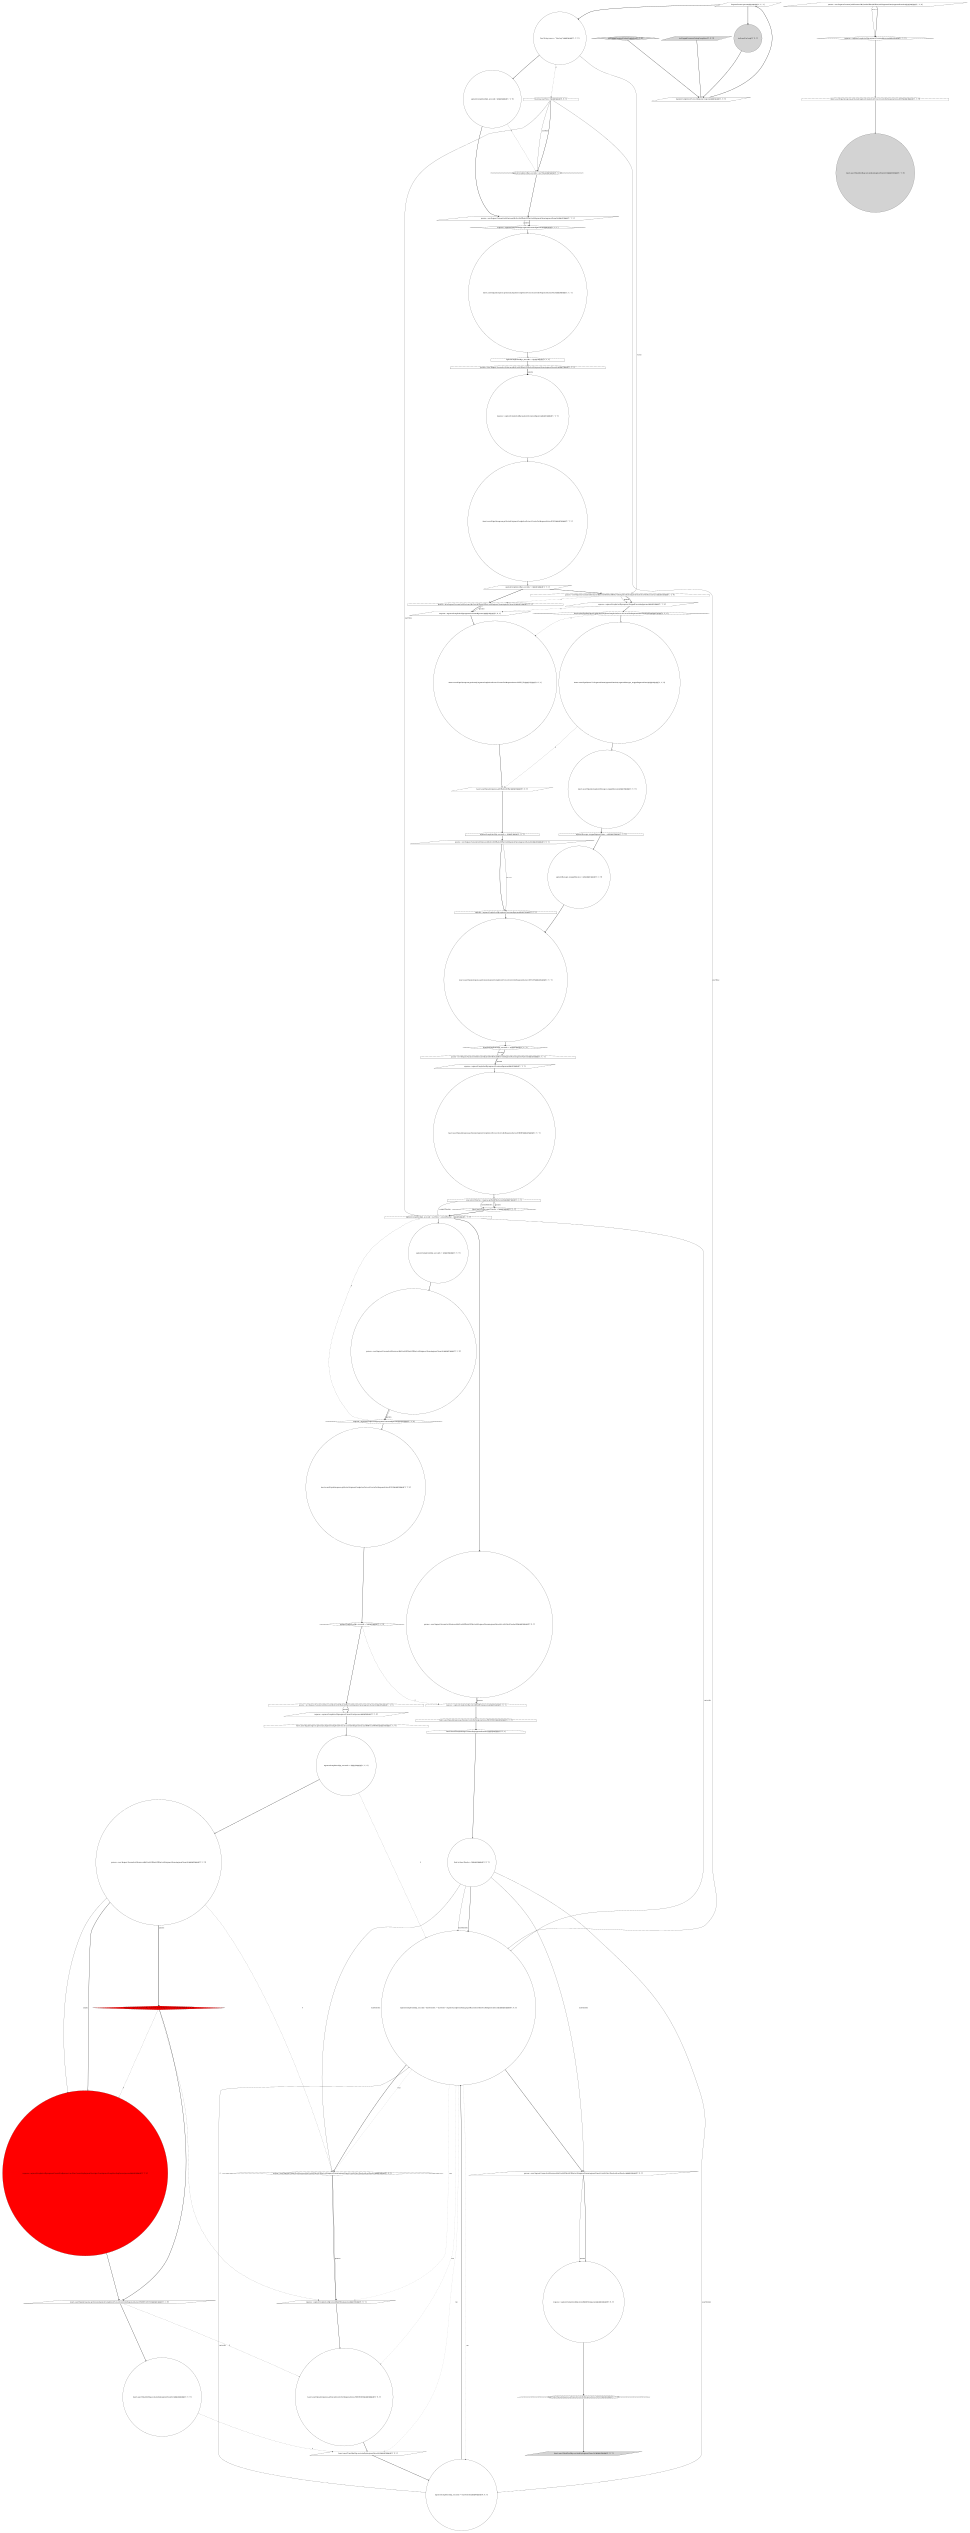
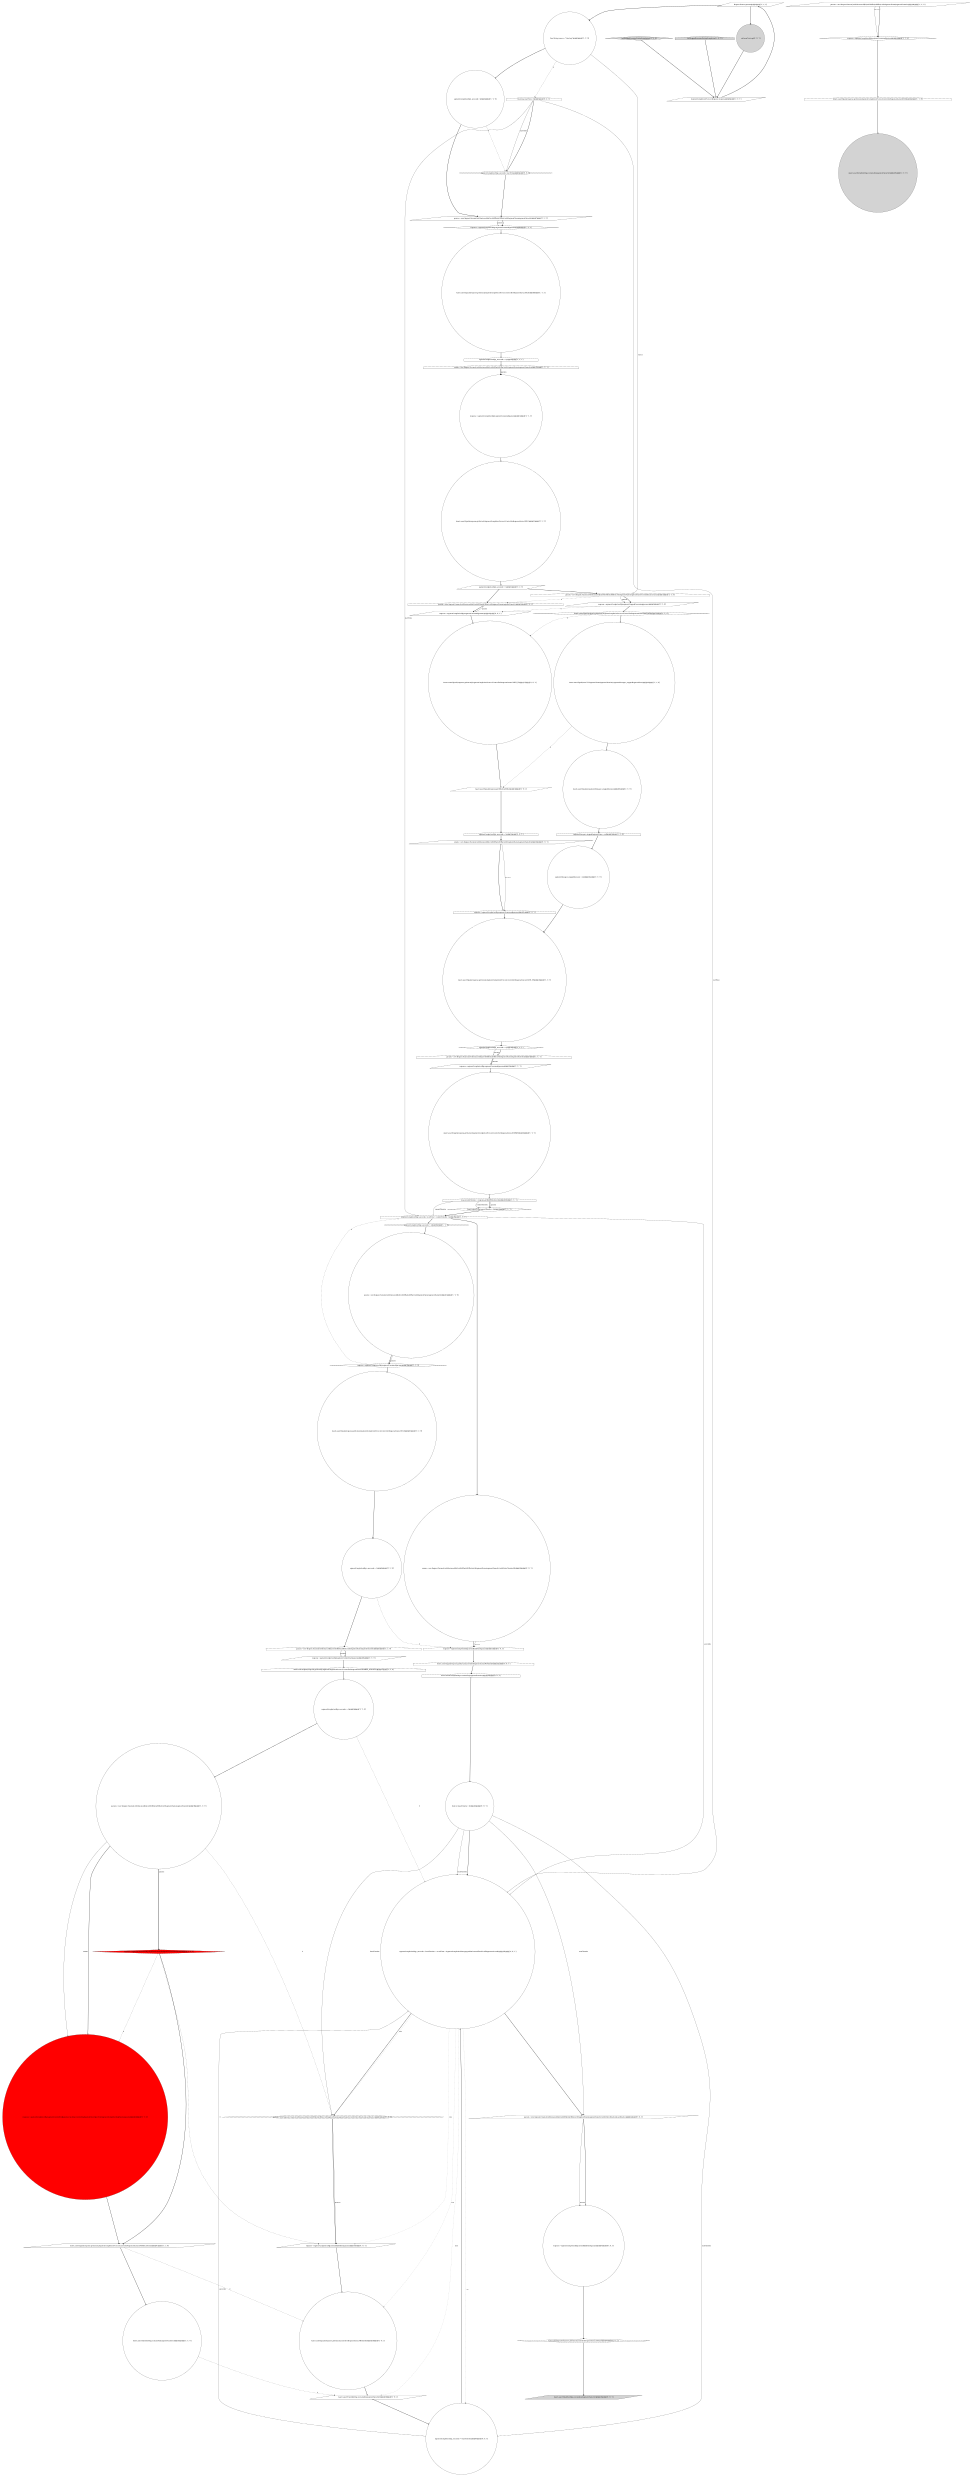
(697, 38) -> (705, 38)
(438, 1253) -> (426, 1225)
(362, 1624) -> (372, 1568)
